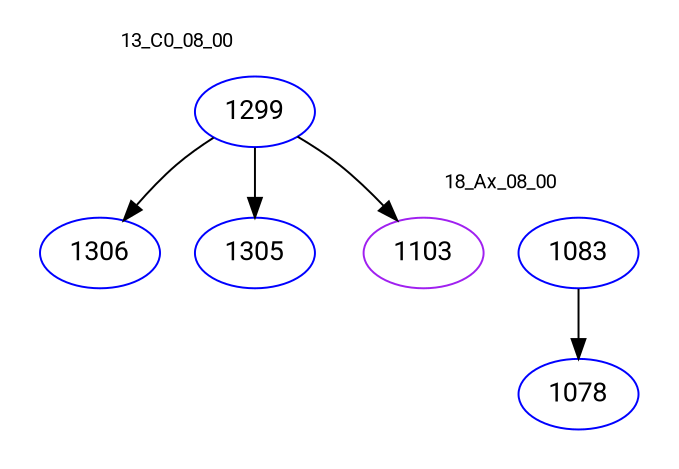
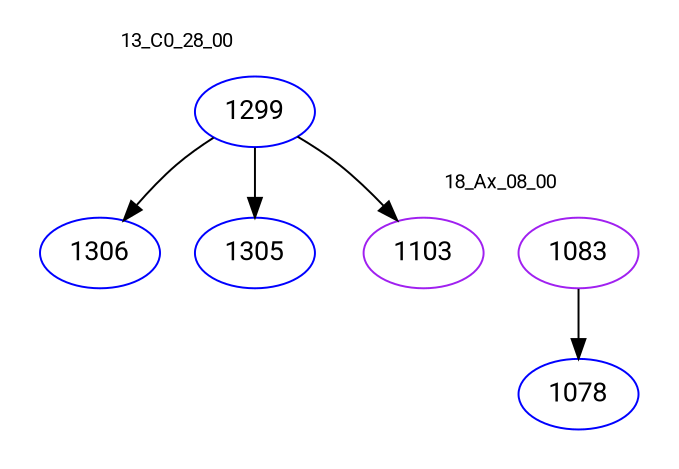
(177, 42) -> (177, 42)
(579, 253) -> (579, 253)
